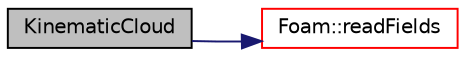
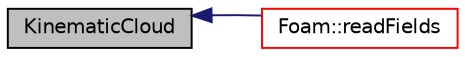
(217, 41) -> (237, 15)
